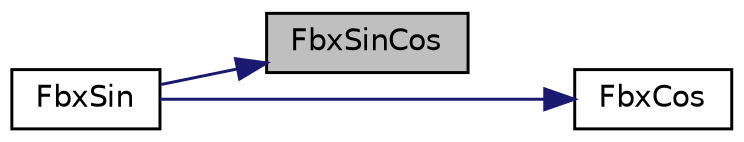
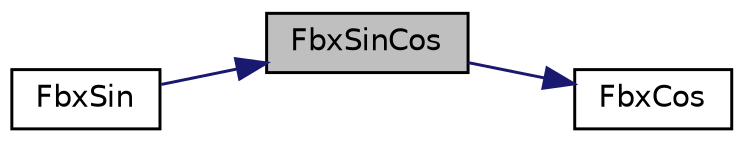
(352, 99) -> (506, 70)
